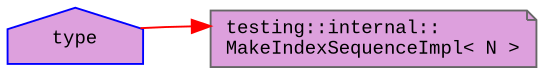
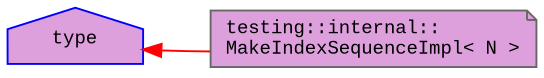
(166, 27) -> (186, 51)
